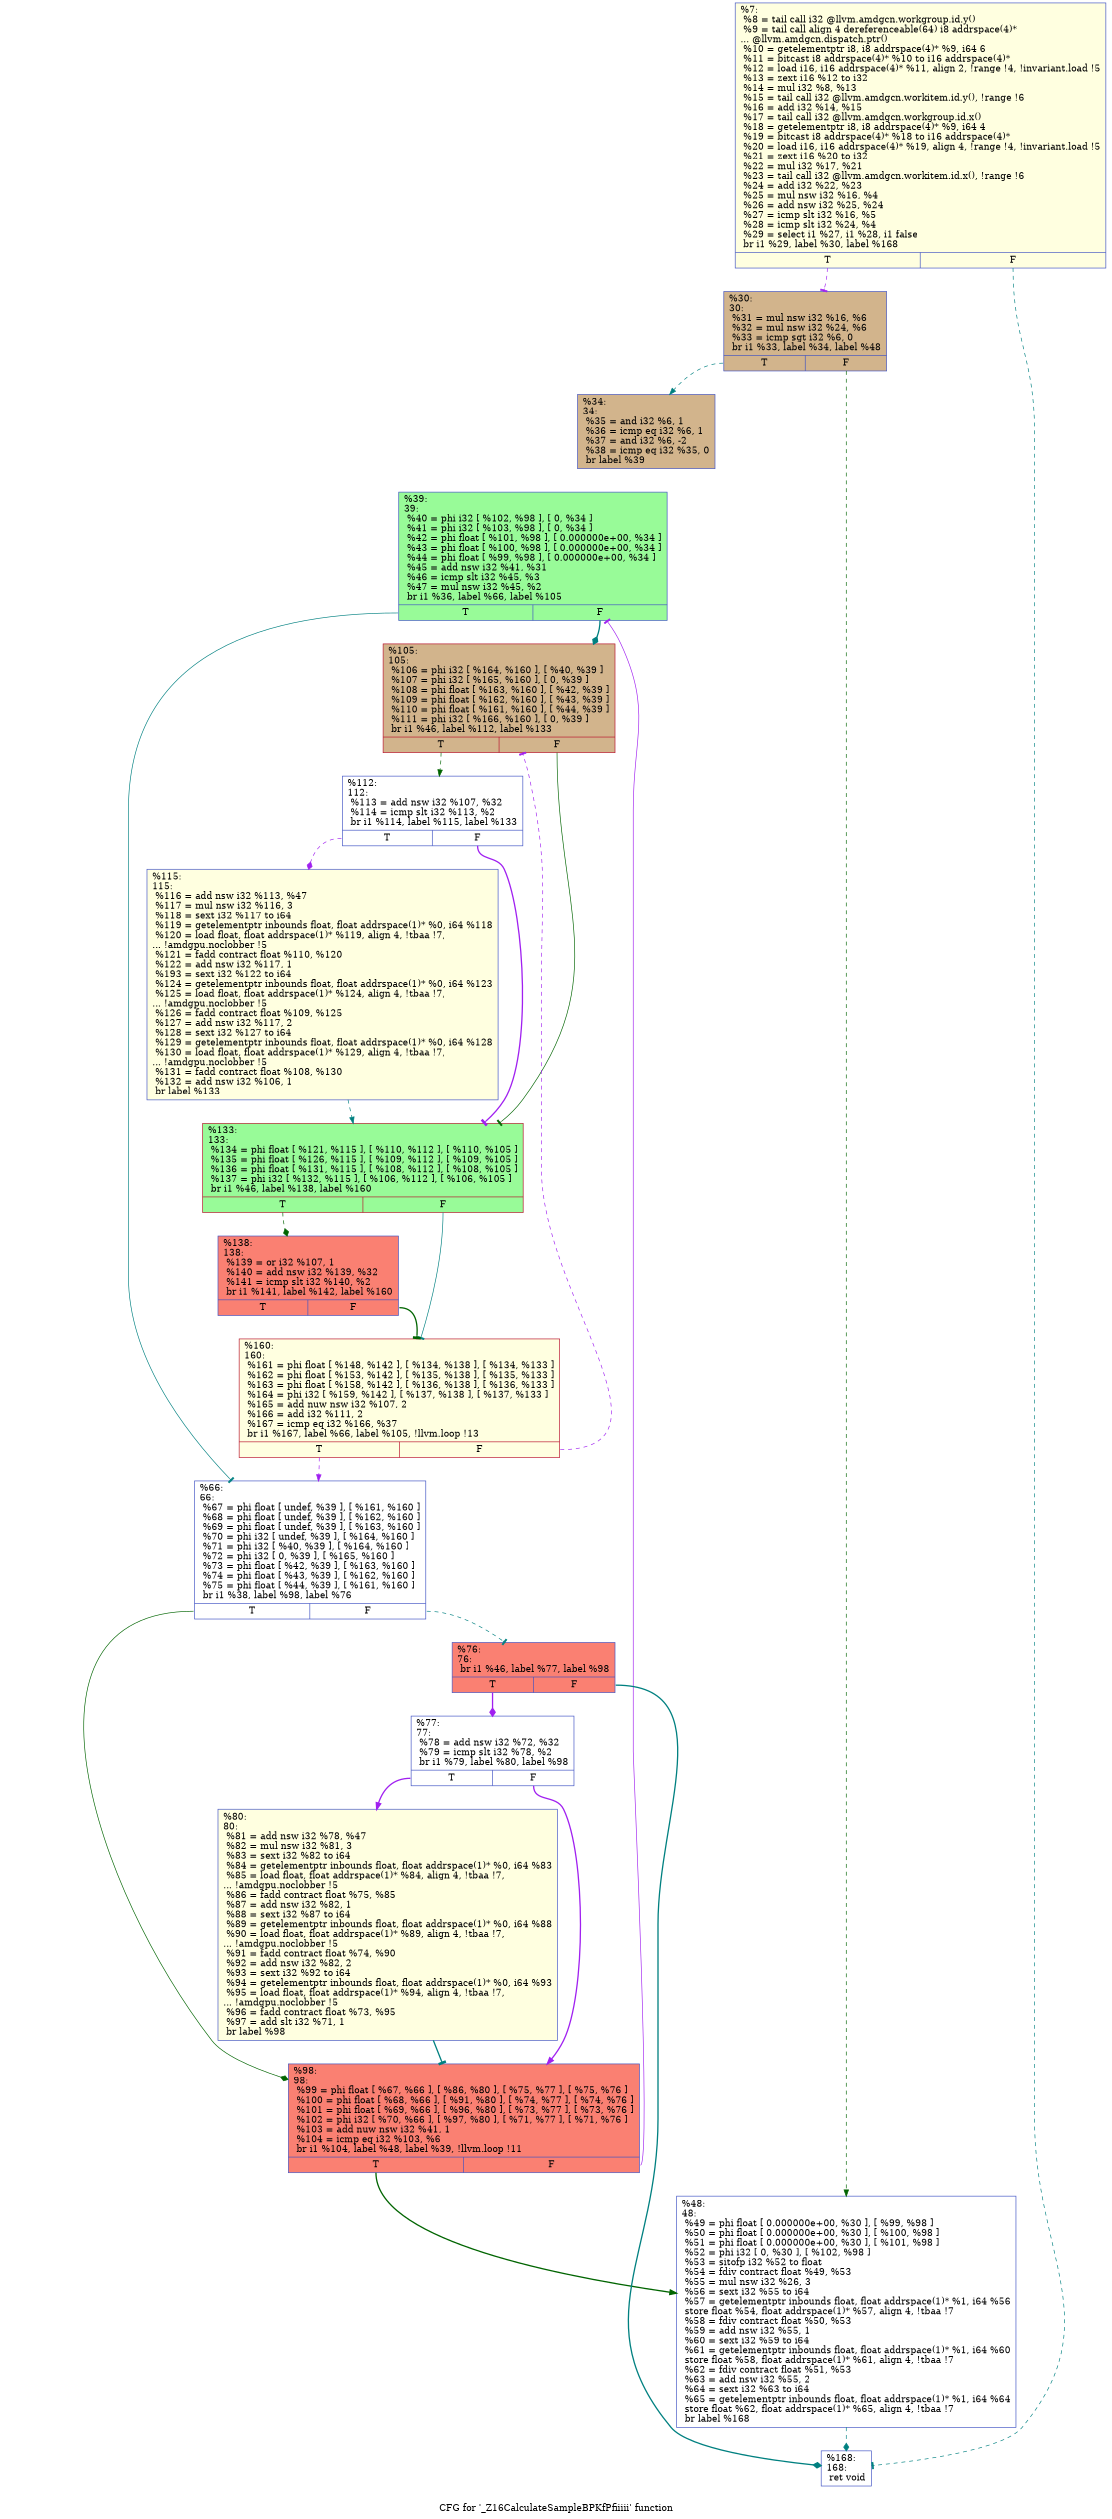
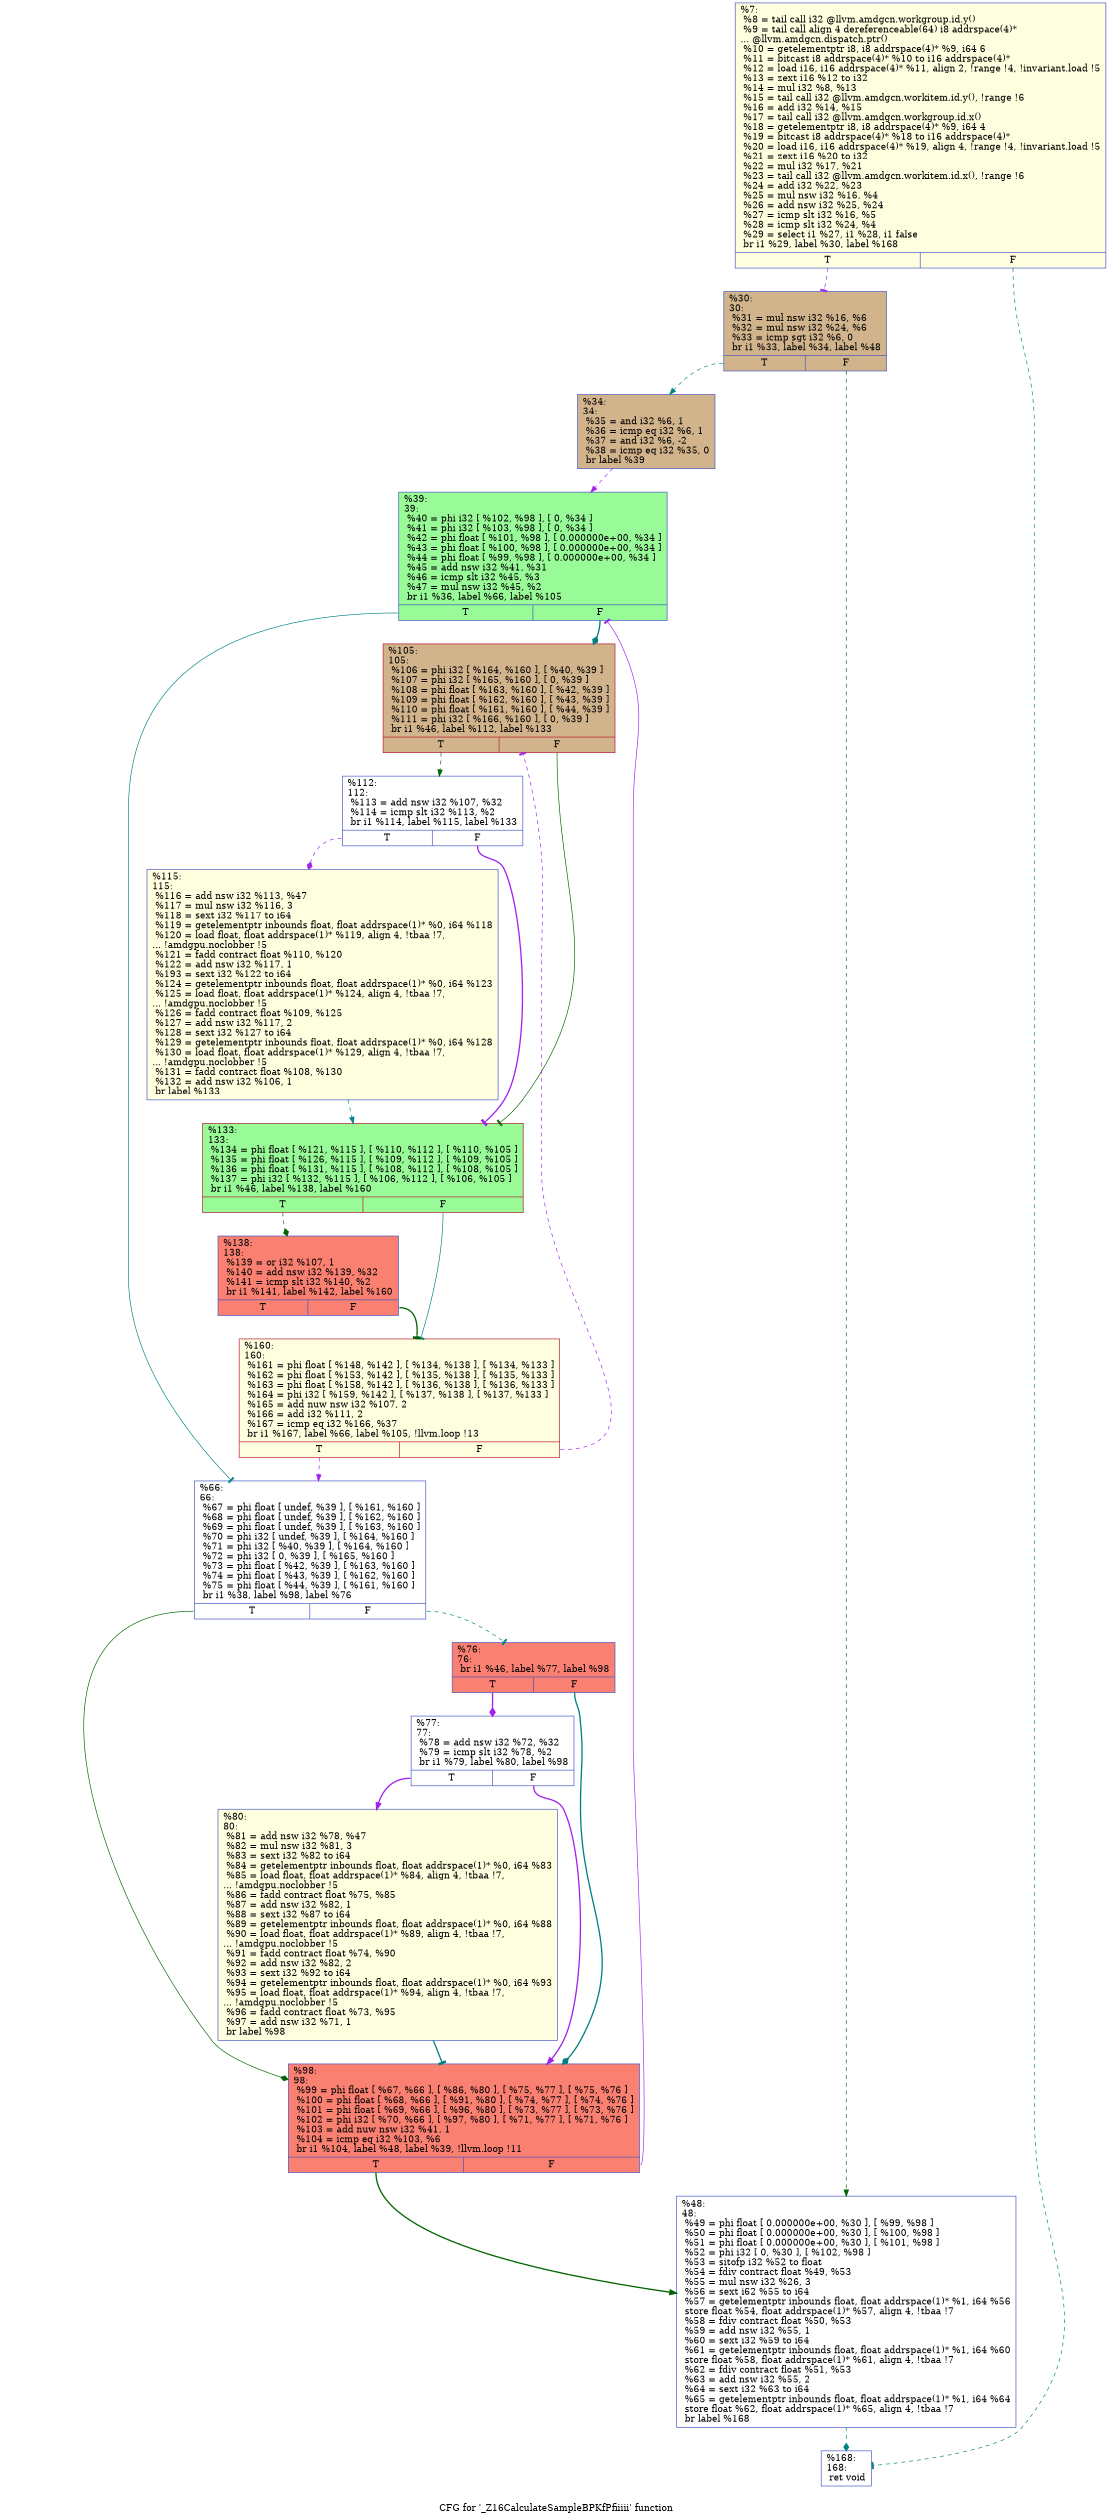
none -> (604, 478)
(284, 2022) -> (288, 2022)
(658, 2118) -> (588, 1879)
(746, 2292) -> (746, 2292)
